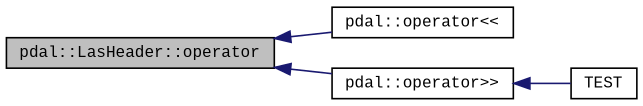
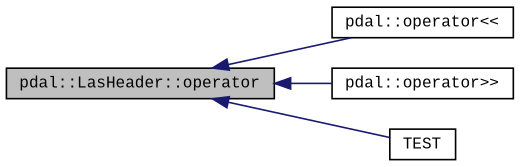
(550, 83) -> (309, 120)
